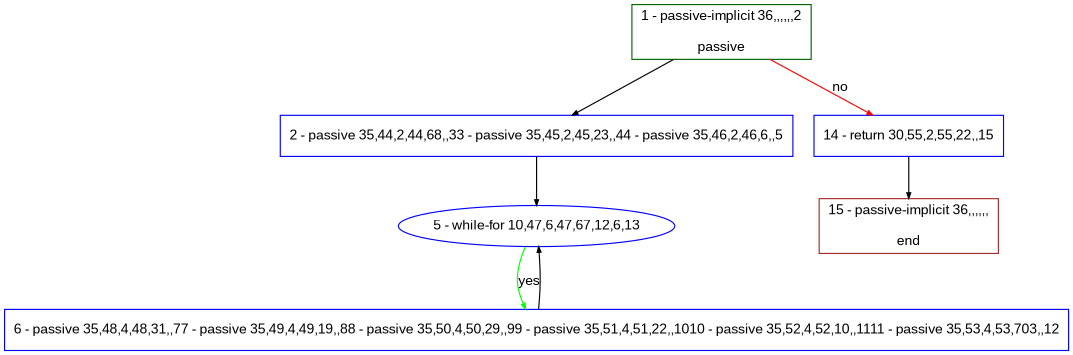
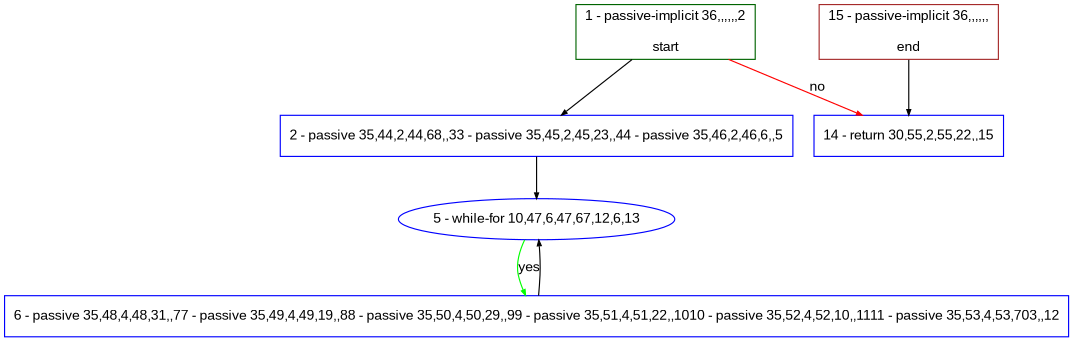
(722, 32) -> (666, 32)
(909, 175) -> (909, 85)
